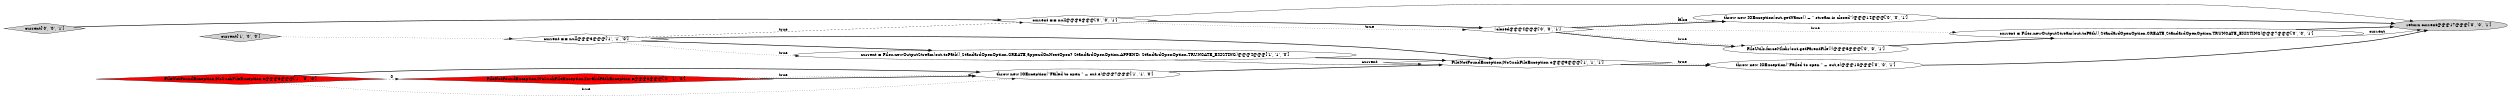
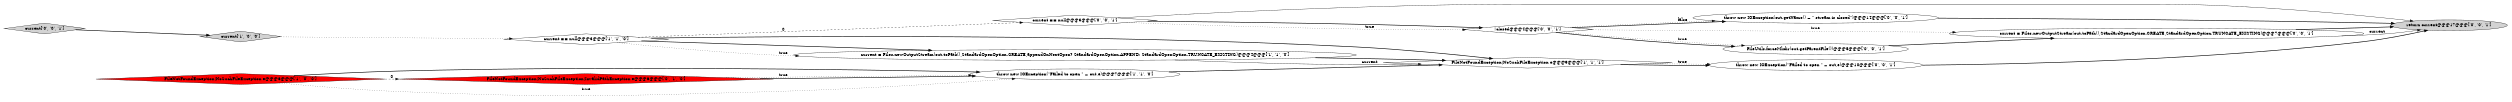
(536, 20) -> (141, 32)
(784, 30) -> (784, 30)
